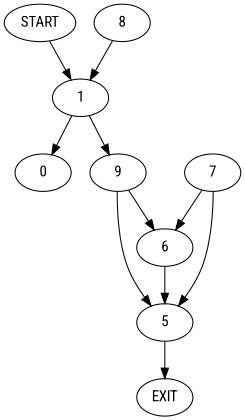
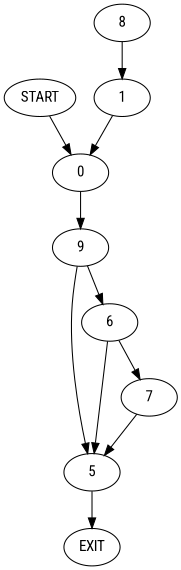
(58, 56) -> (58, 131)
(97, 131) -> (81, 205)
(192, 206) -> (127, 355)
